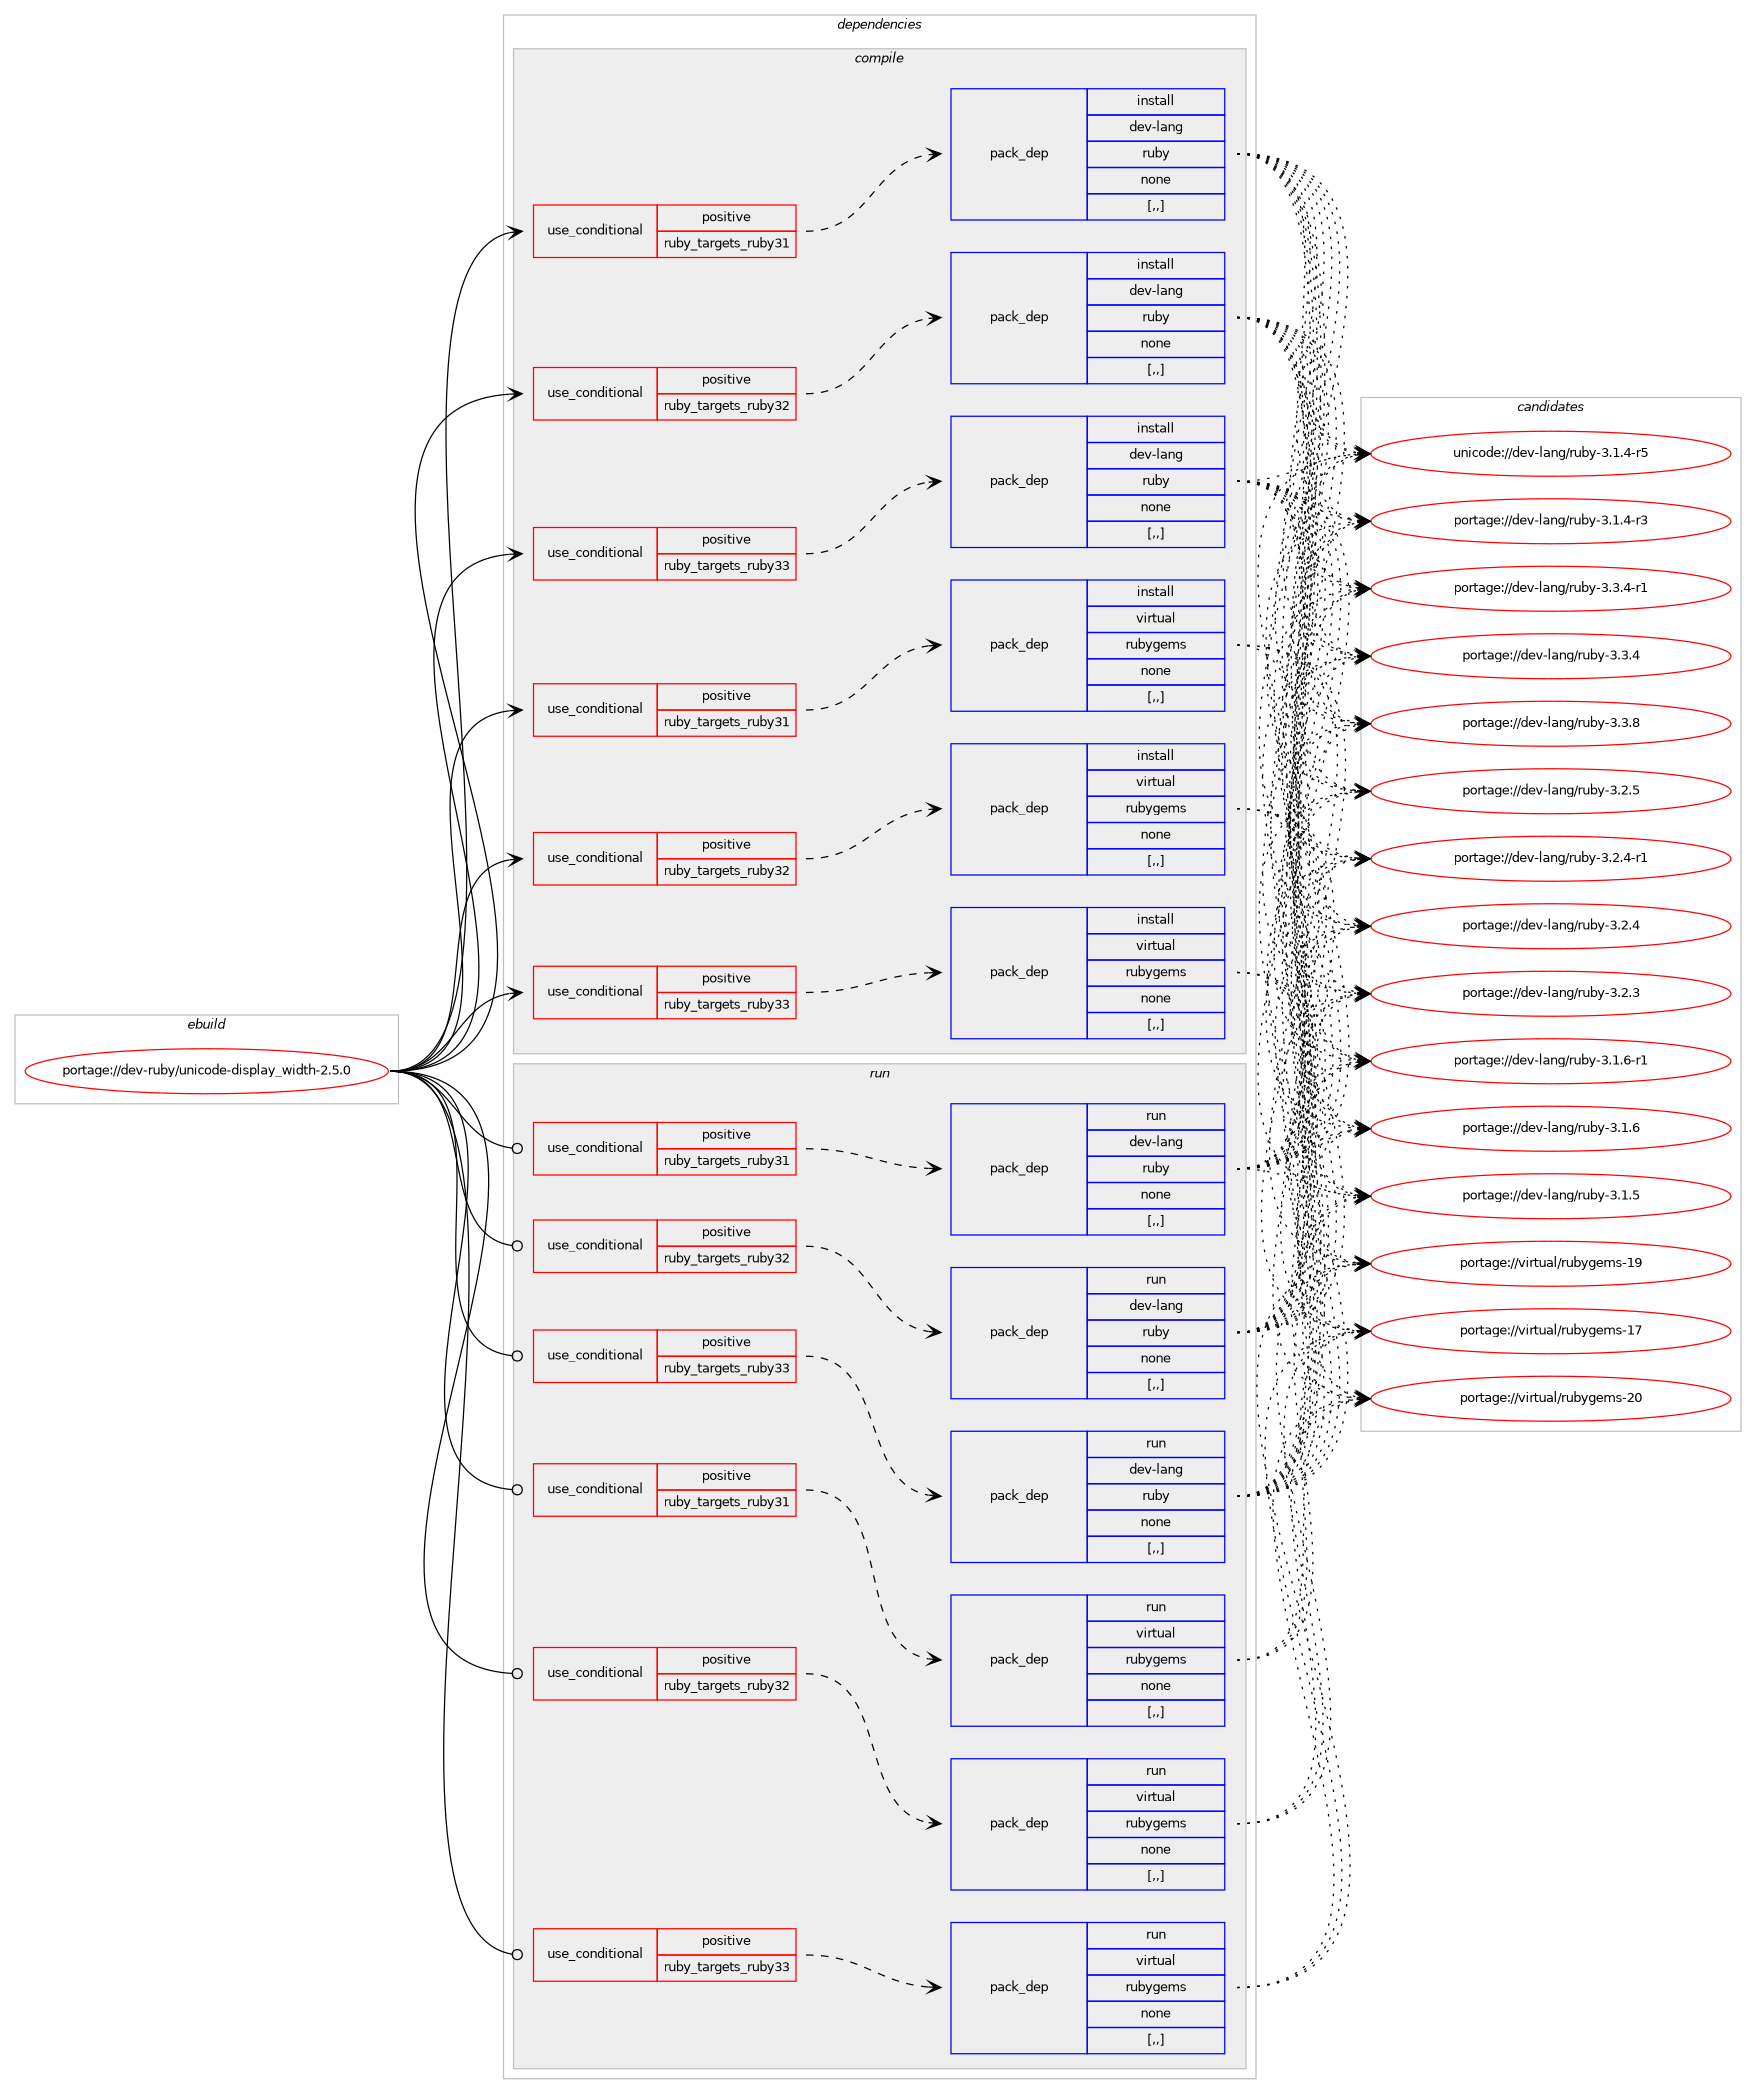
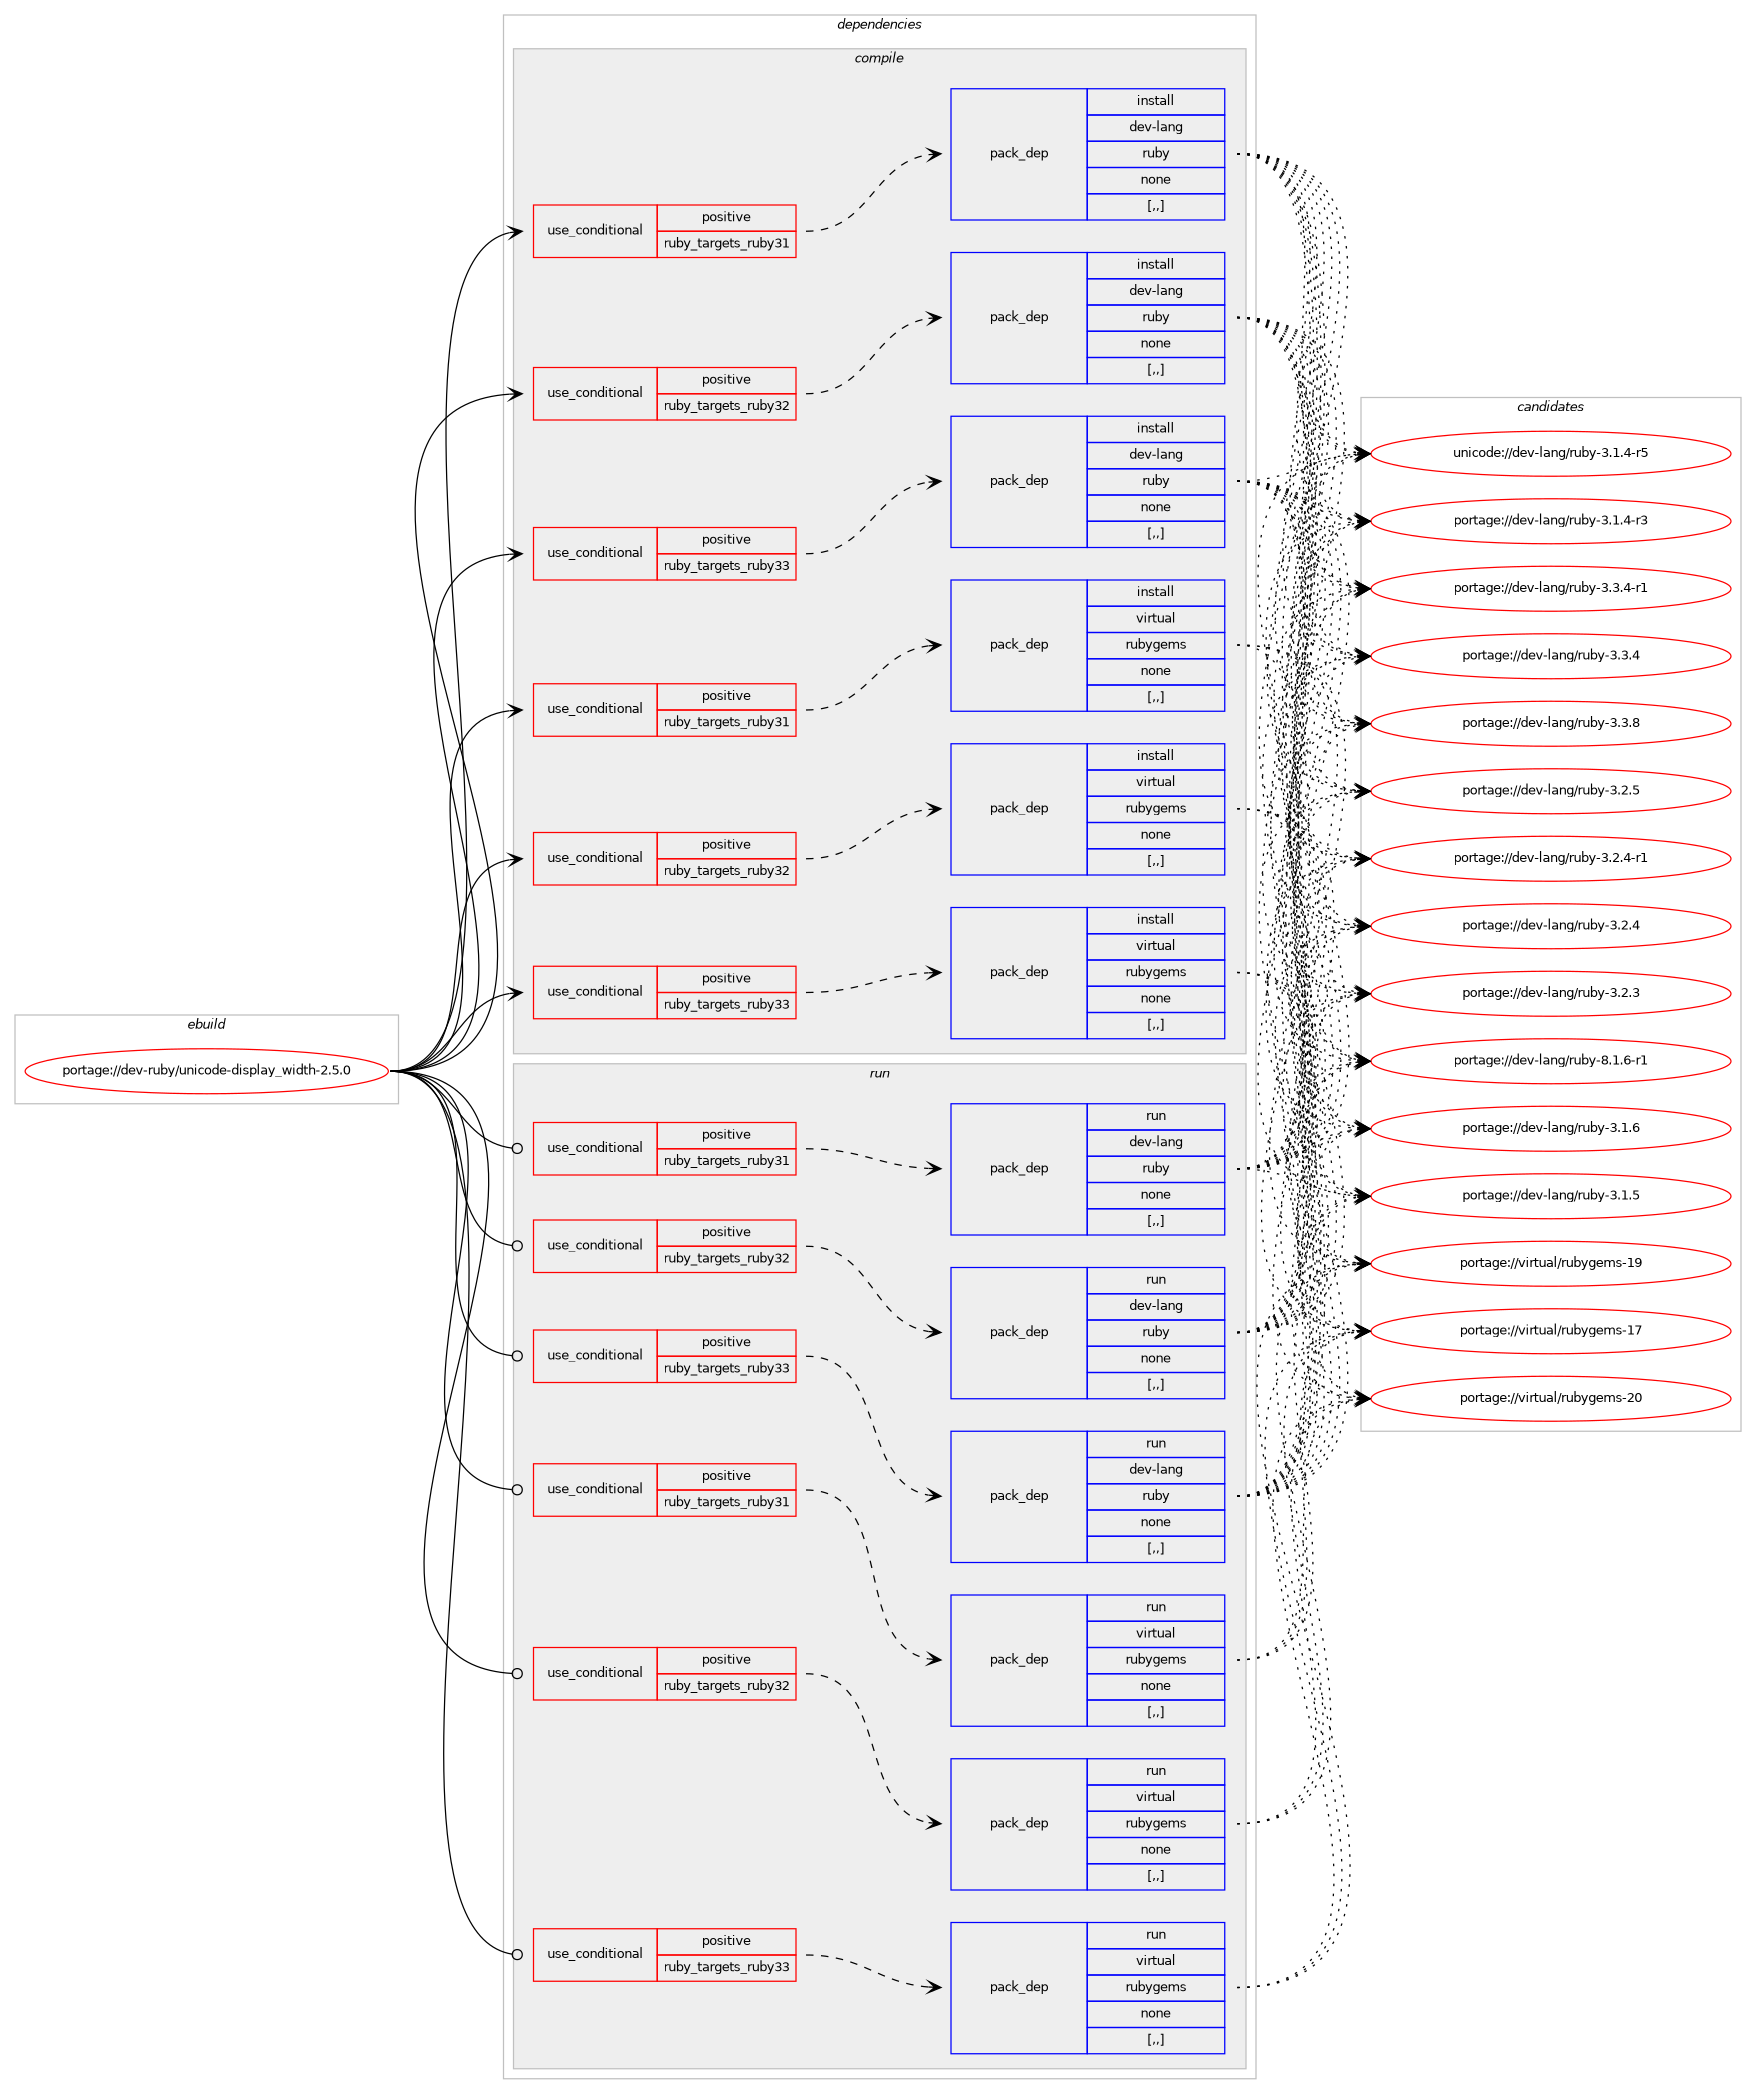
(1551, 1061) -> (1551, 1061)
